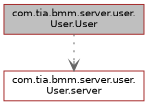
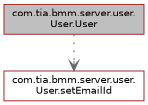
(74, 86) -> (74, 86)
